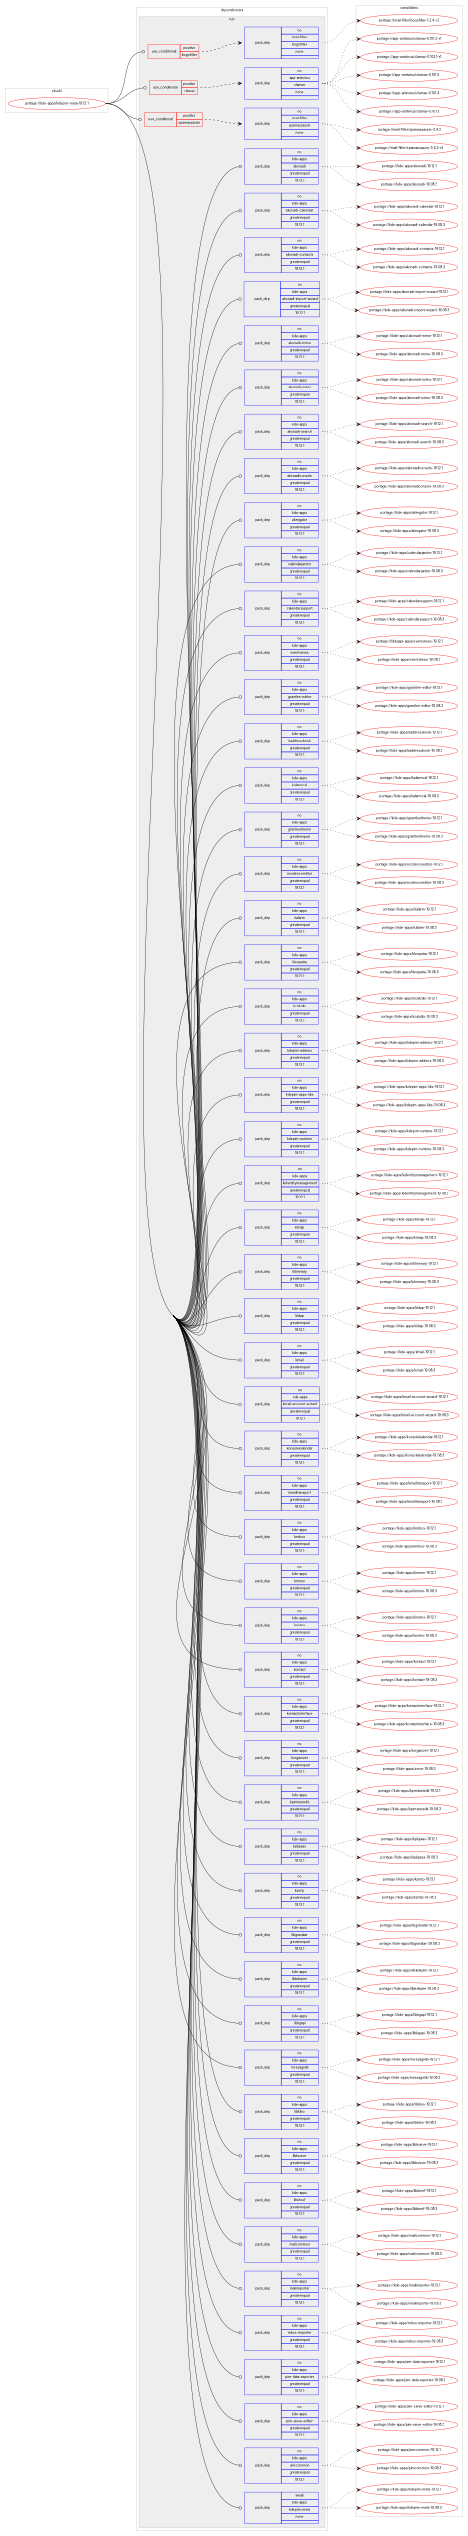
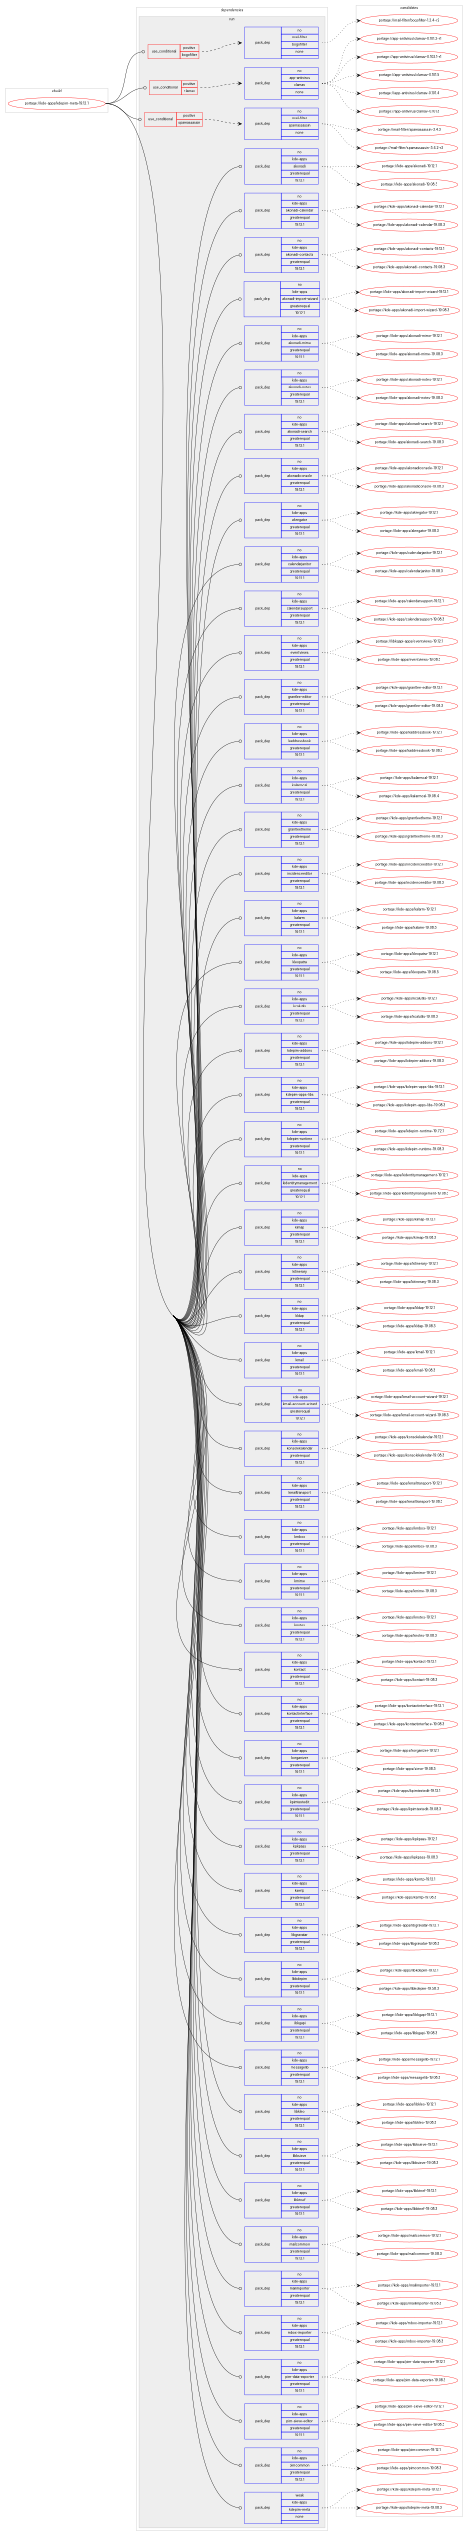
(409, 796) -> (409, 796)
(409, 1131) -> (409, 1131)
(409, 1944) -> (409, 1944)
